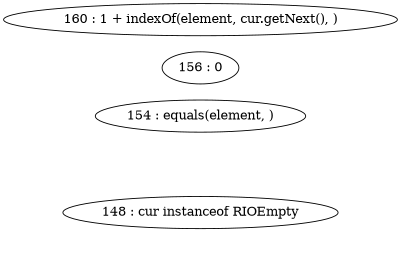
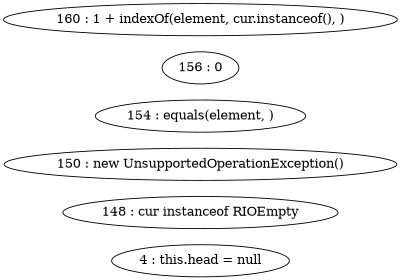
(200, 20) -> (200, 20)
none -> (200, 164)
none -> (200, 261)
